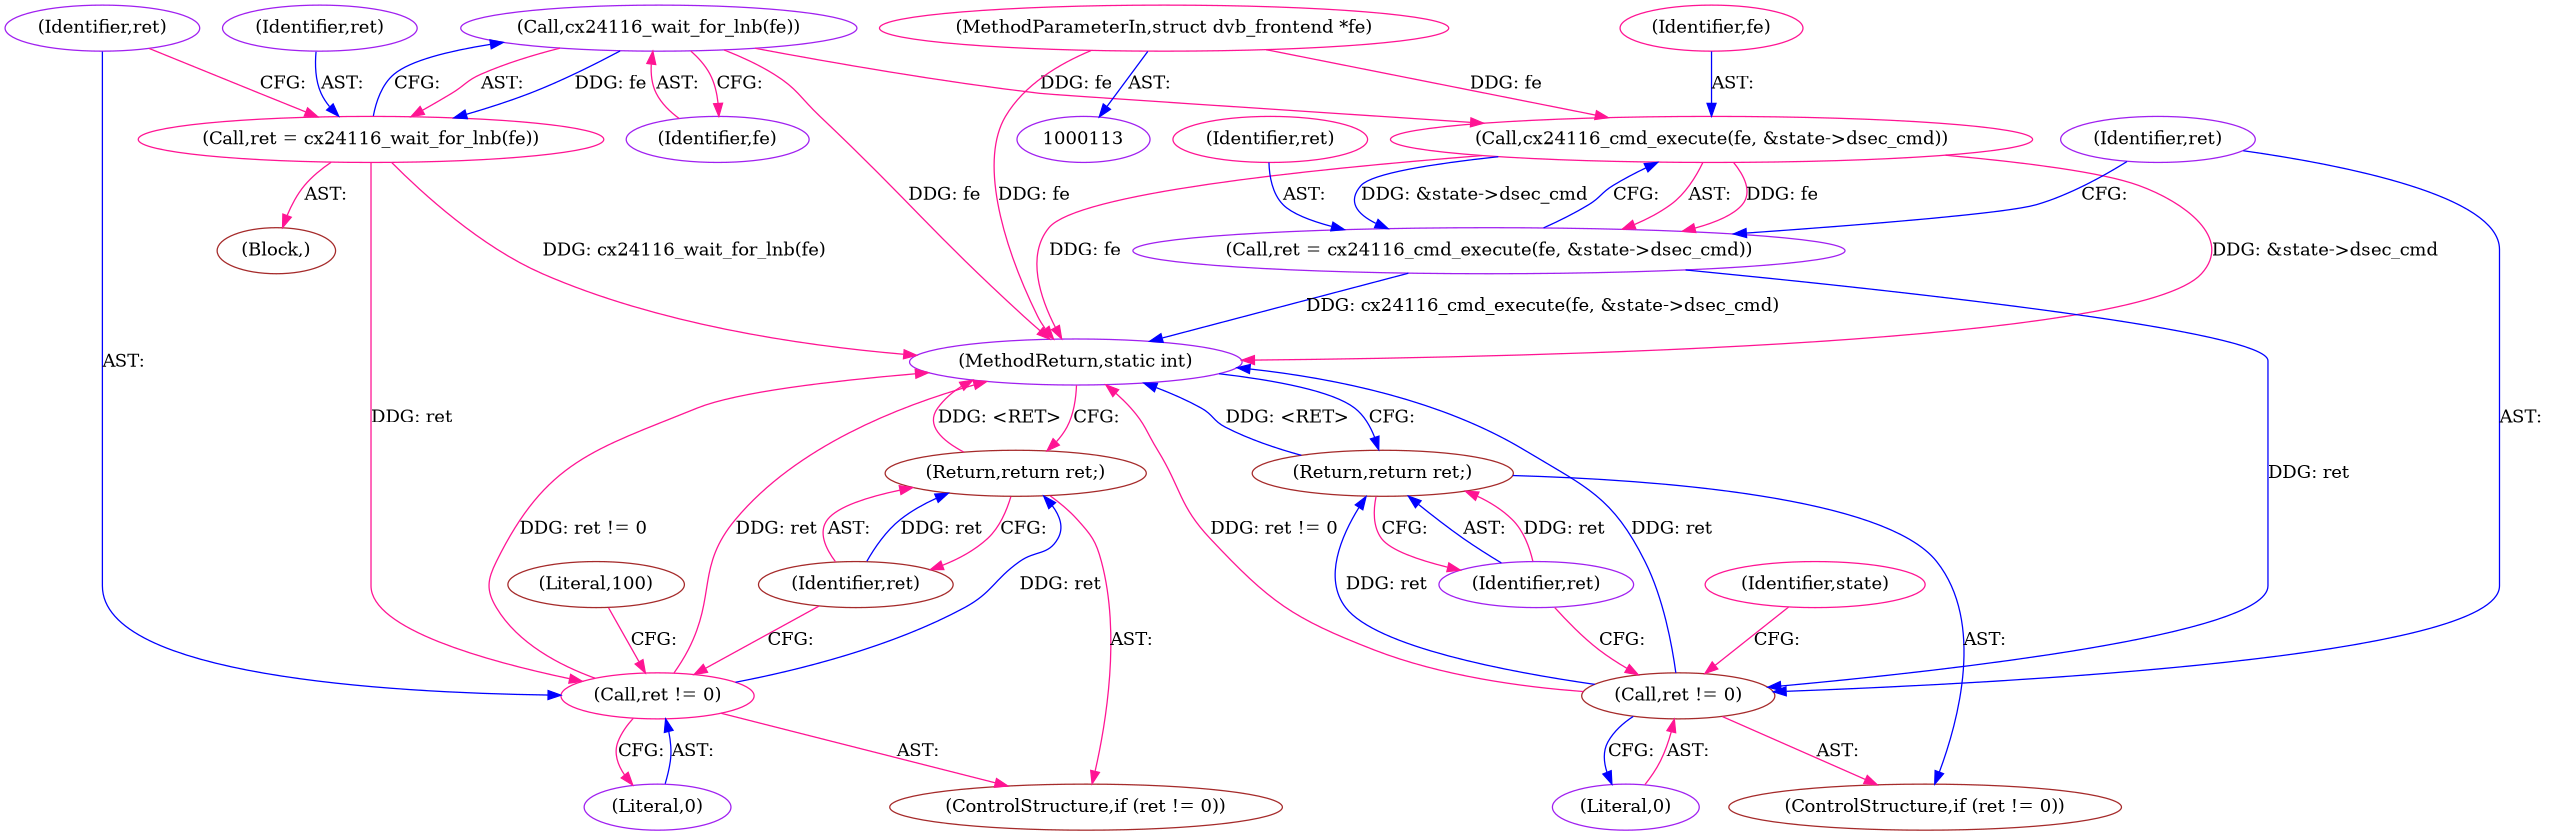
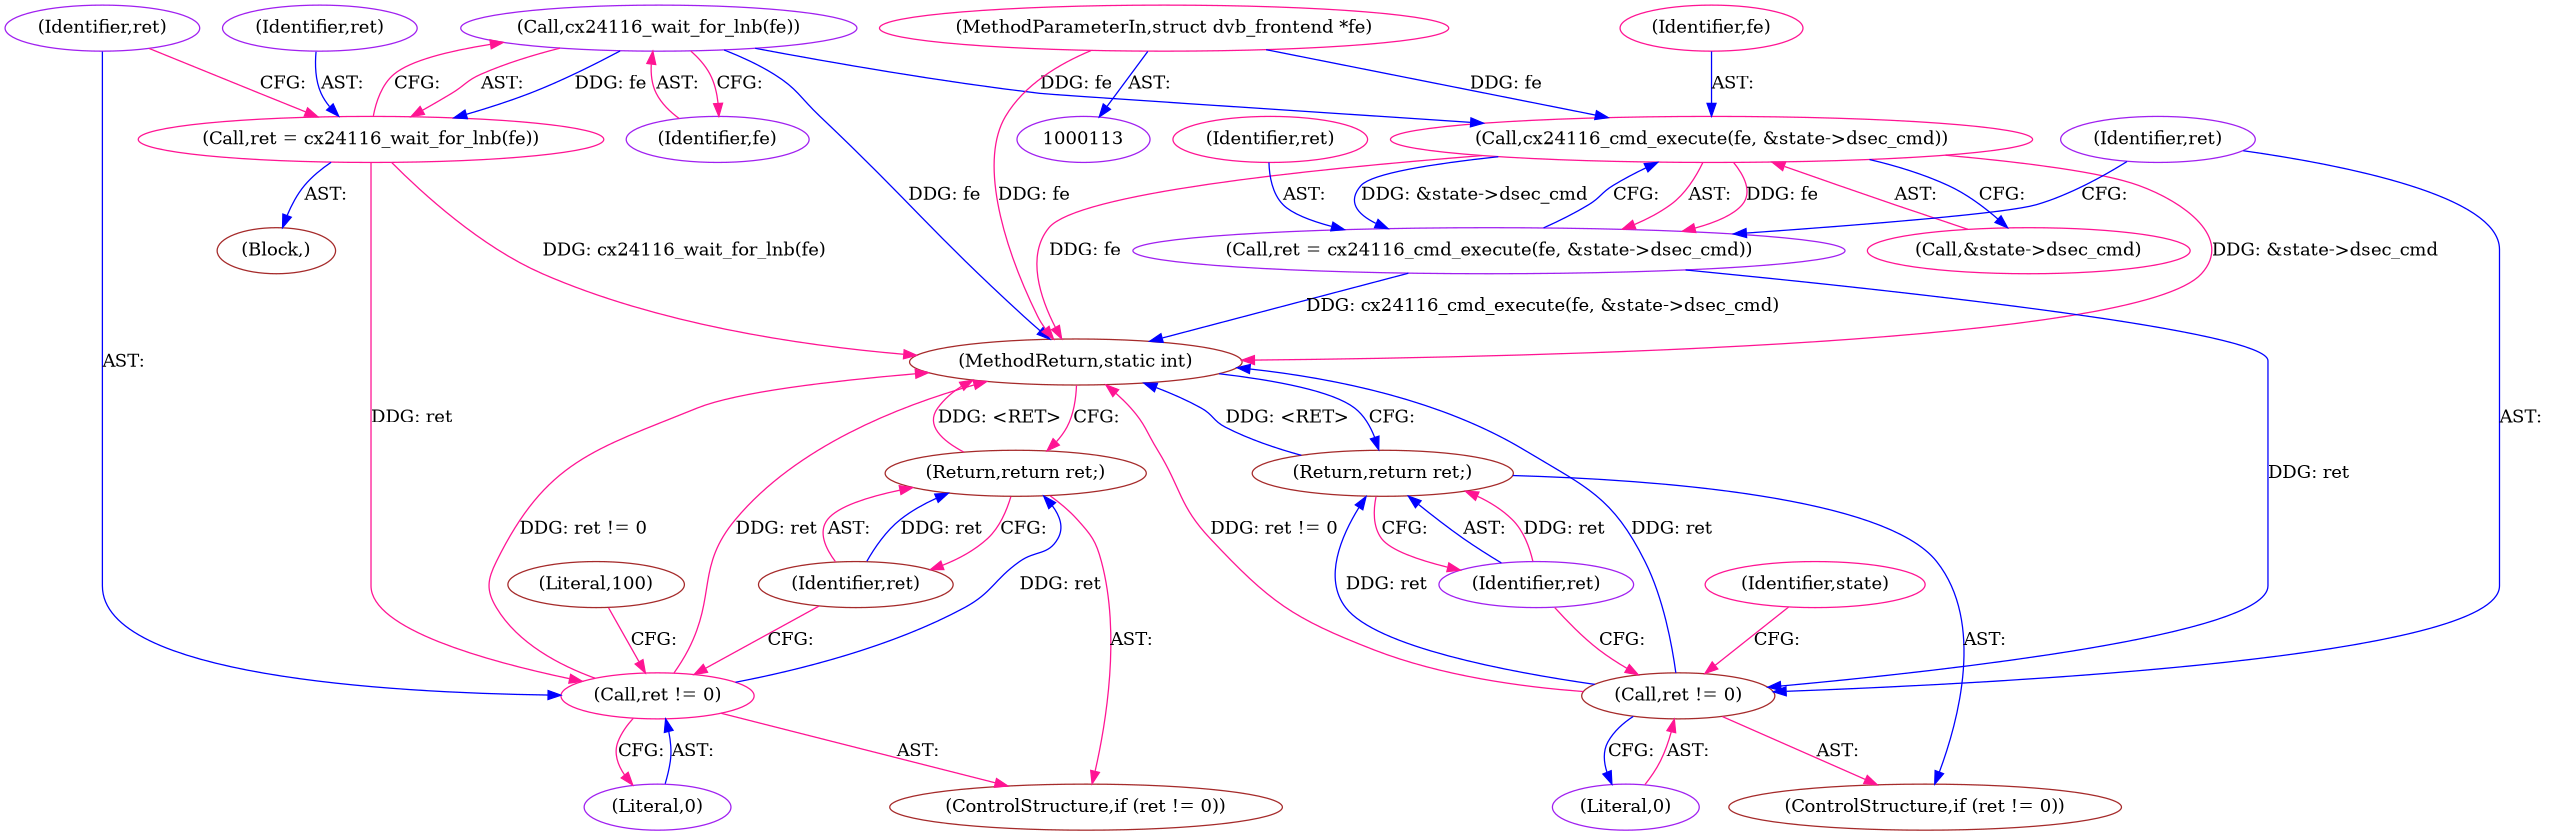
(418, 62) -> (418, 62)
(1431, 82) -> (1431, 82)
(1093, 97) -> (1093, 97)
(888, 183) -> (888, 183)
(305, 185) -> (305, 185)
none -> (2029, 251)
(1076, 362) -> (1076, 362)
